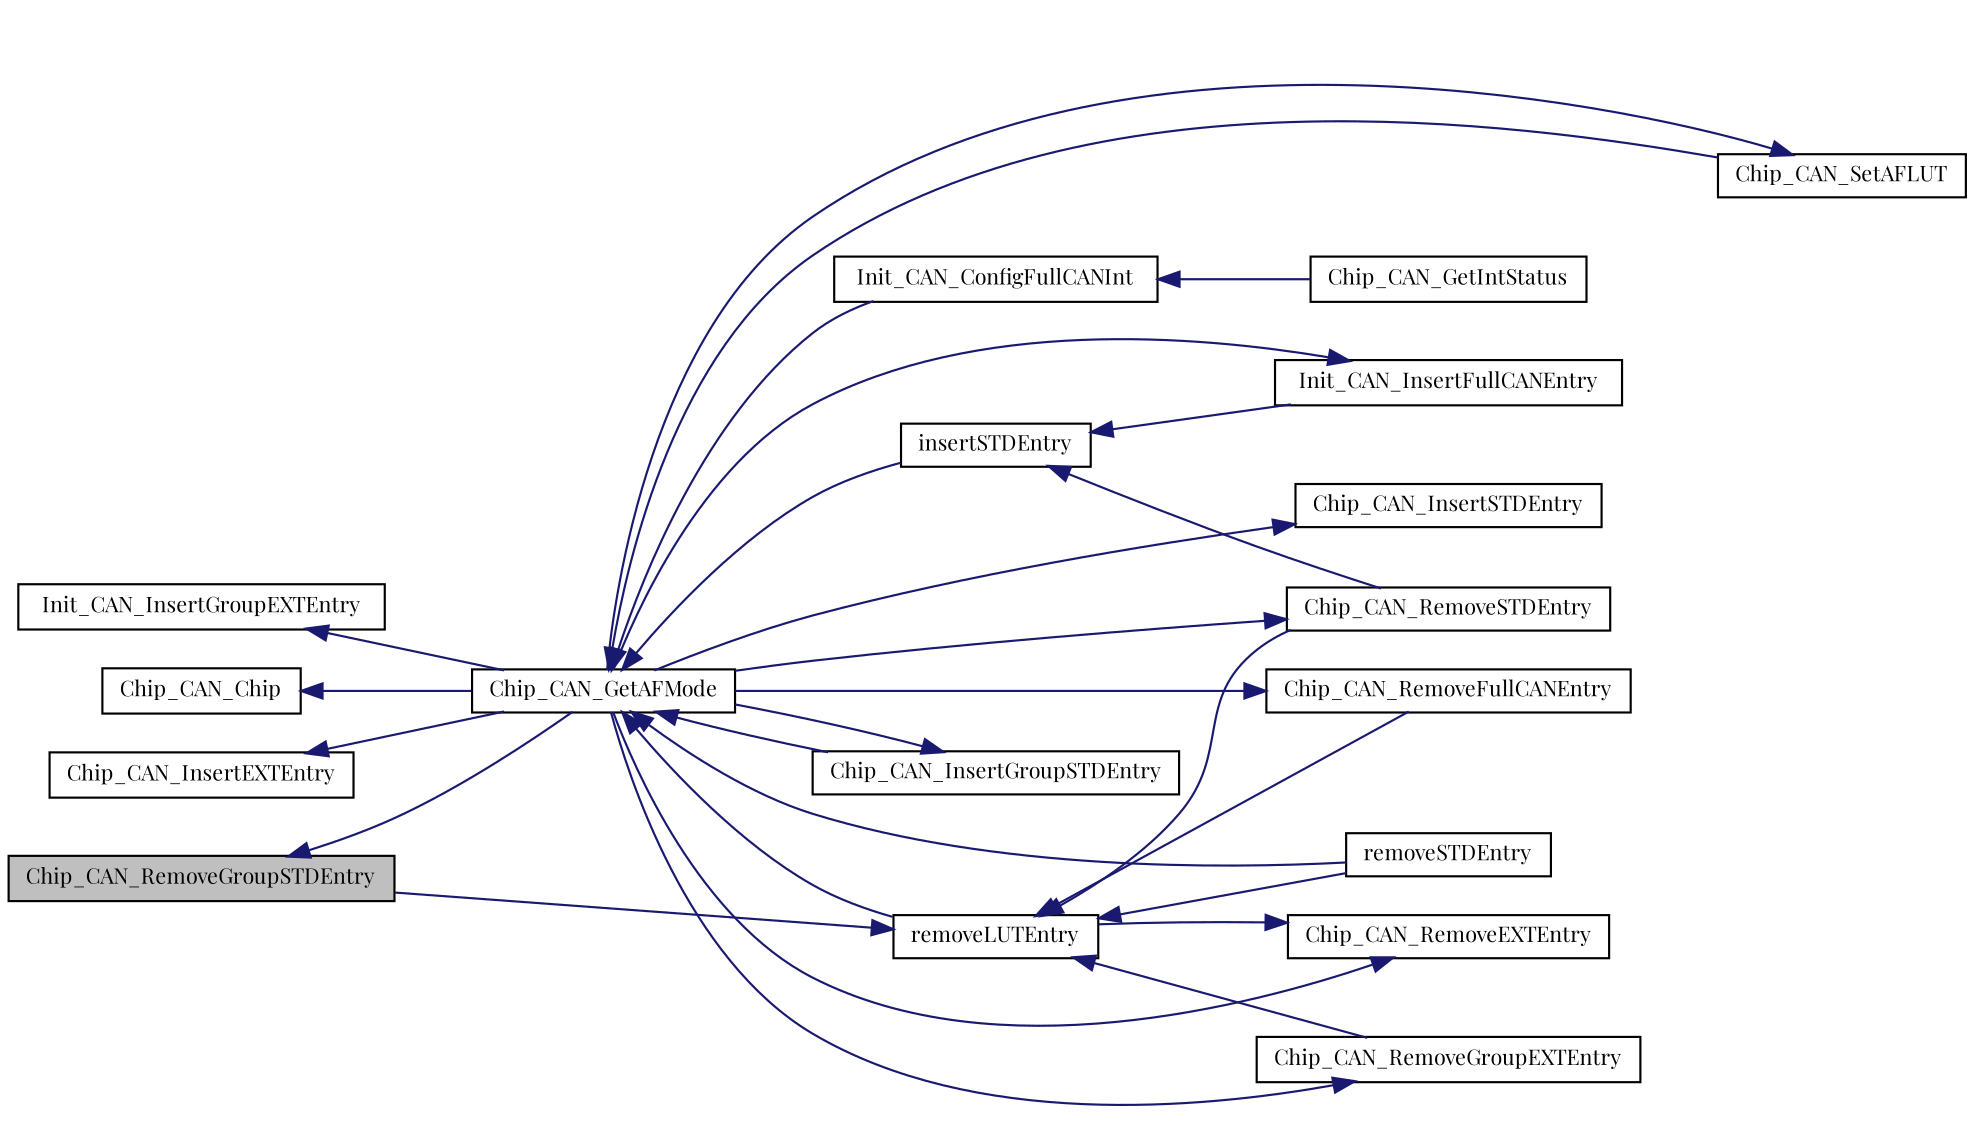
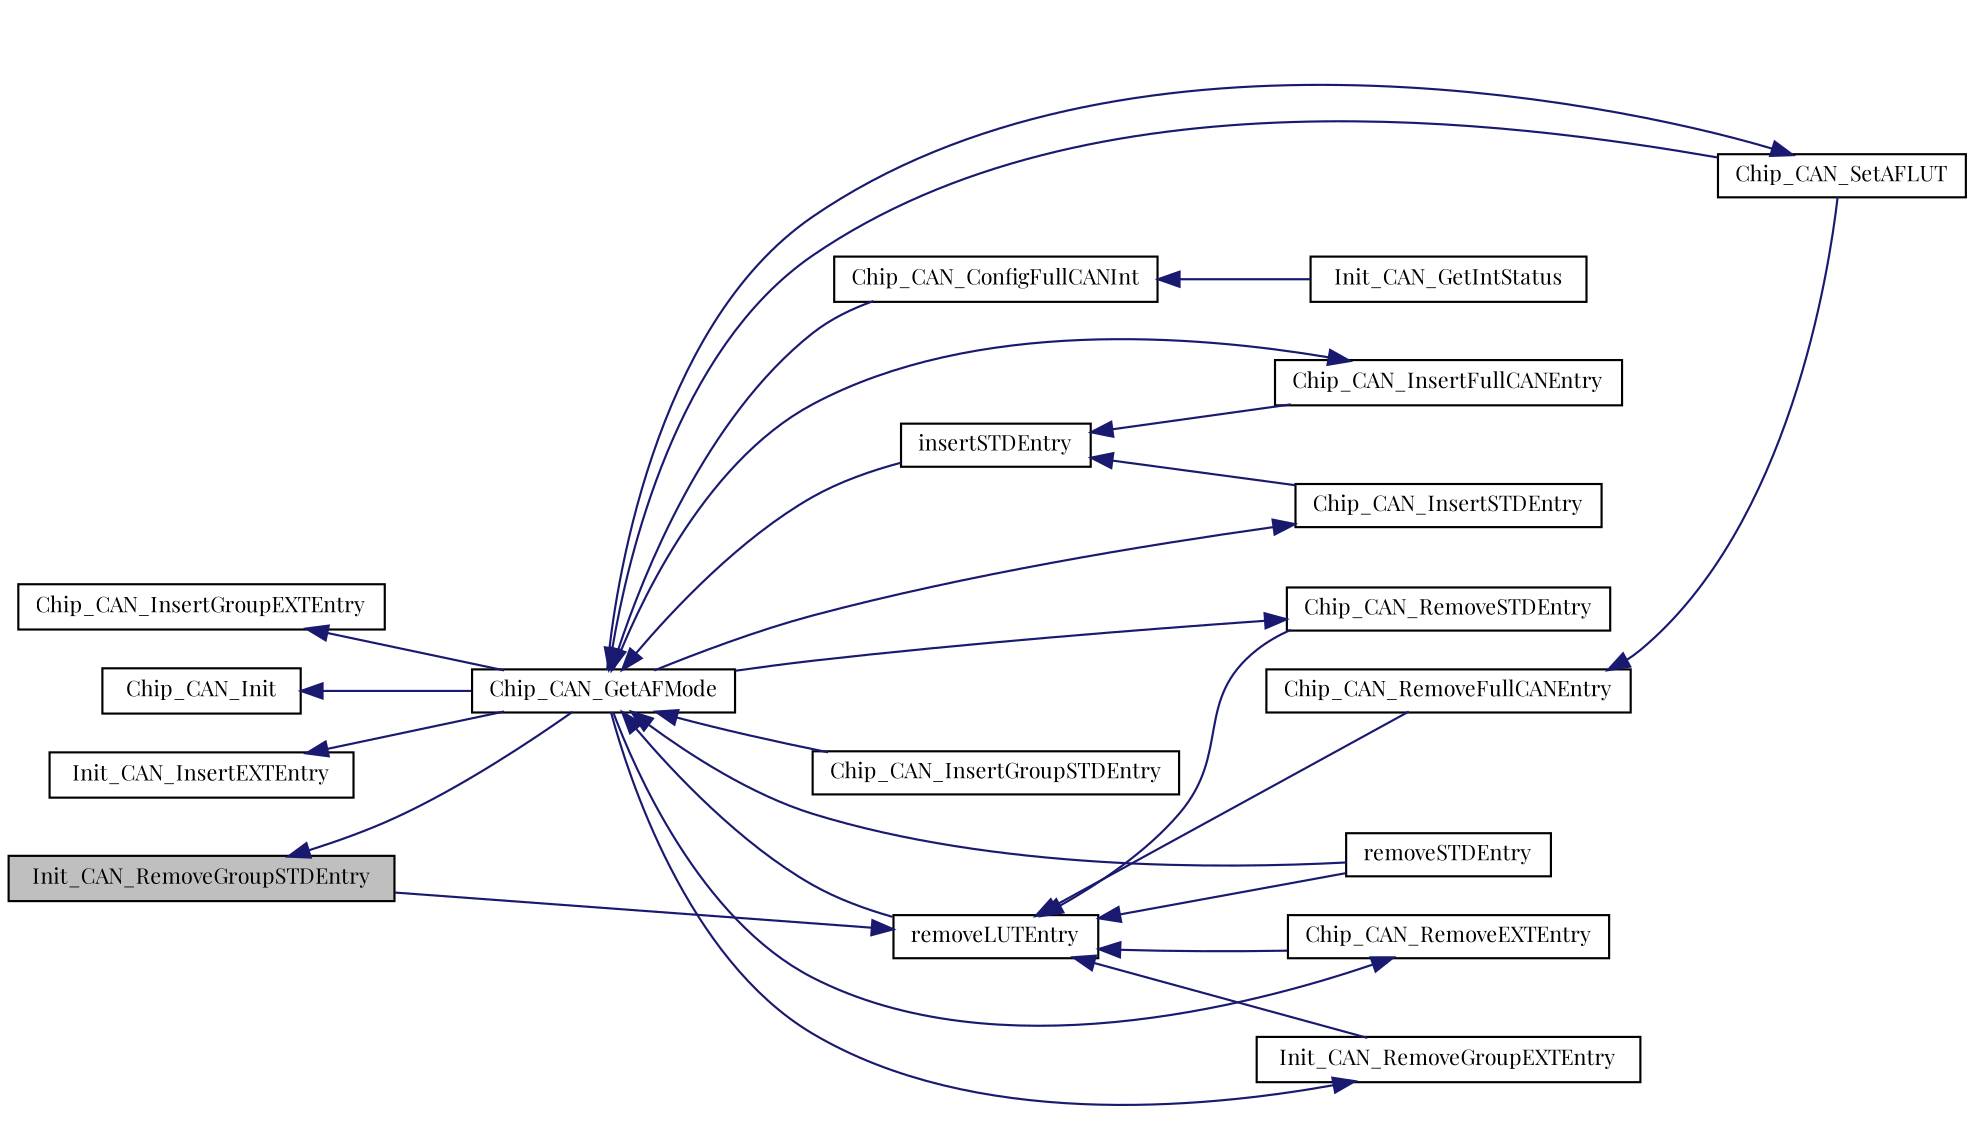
(996, 279) -> (996, 279)
(1449, 279) -> (1449, 279)
(1449, 383) -> (1449, 383)
(1192, 523) -> (1204, 473)
(202, 607) -> (202, 607)
(202, 691) -> (202, 691)
(990, 691) -> (1775, 449)
(829, 724) -> none
(202, 775) -> (202, 775)
(202, 878) -> (202, 878)
(1182, 922) -> (1204, 951)
(1449, 1060) -> (1449, 1060)
